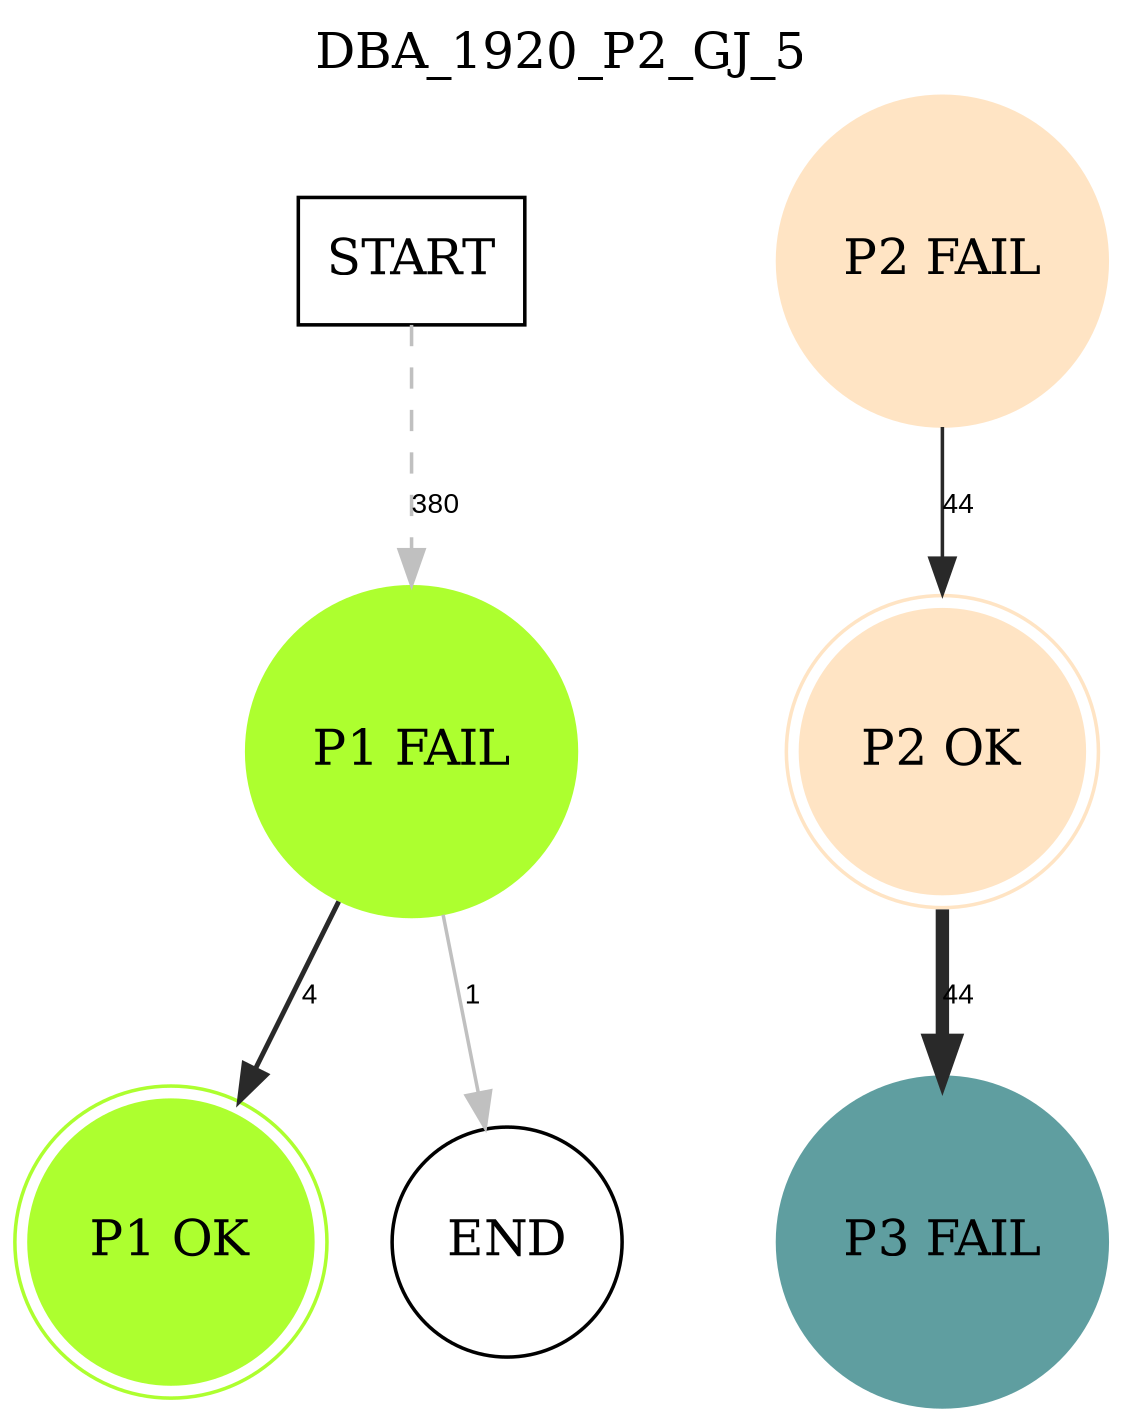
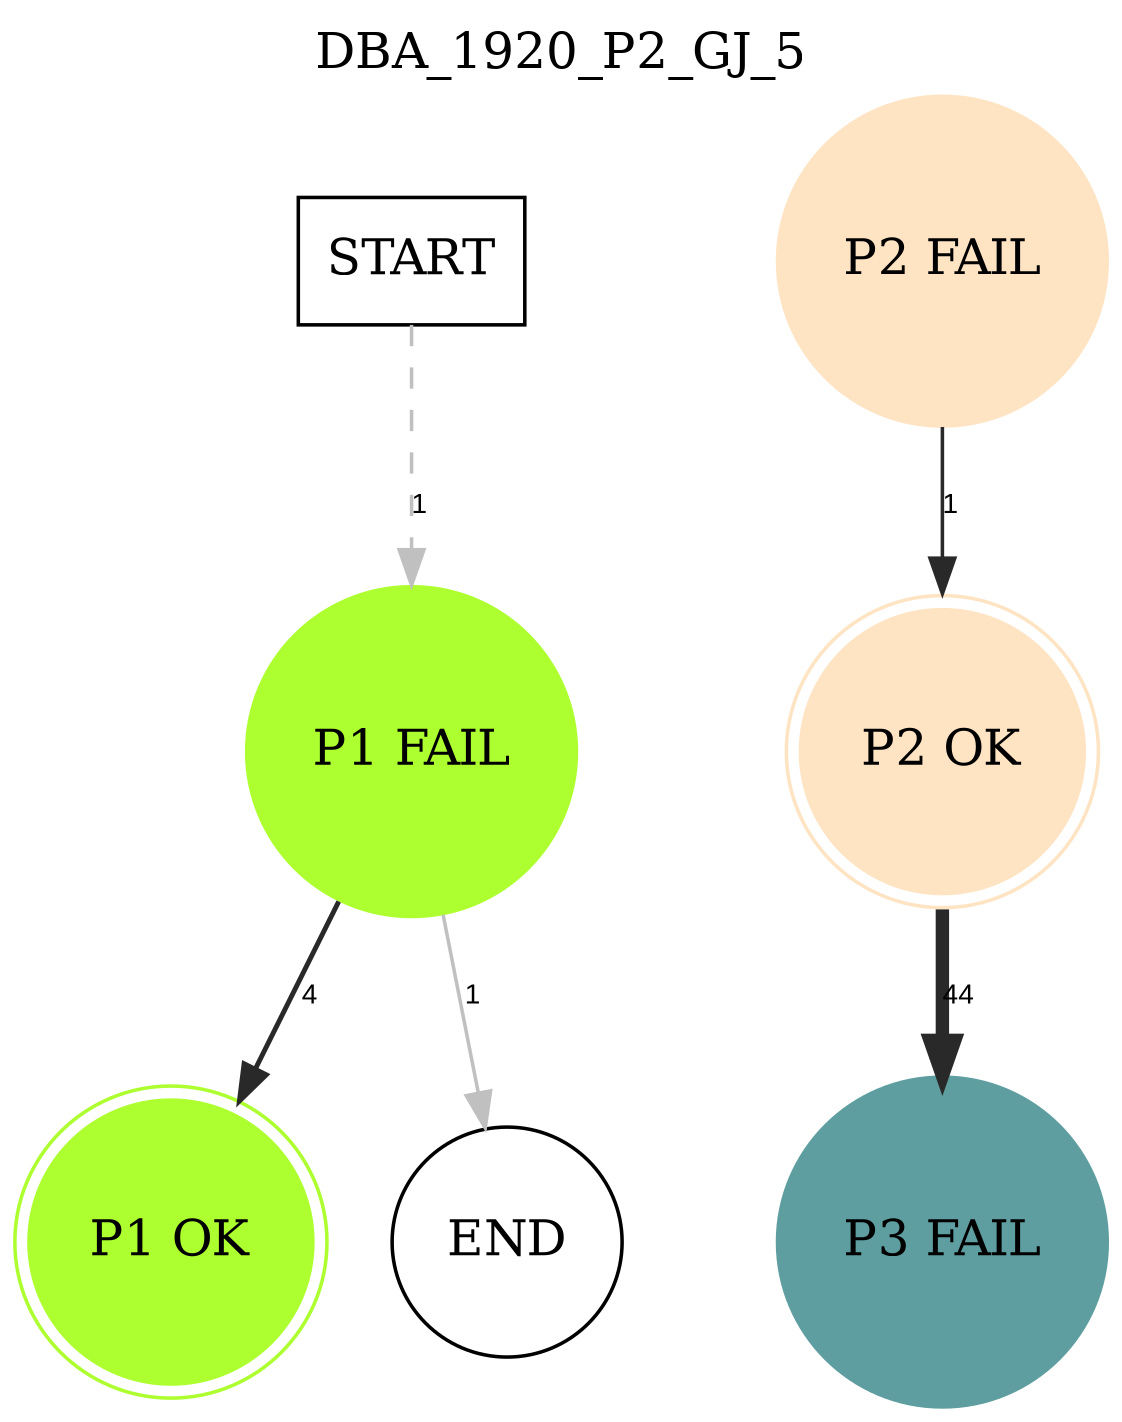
(436, 506) -> (420, 506)
(960, 506) -> (951, 506)
